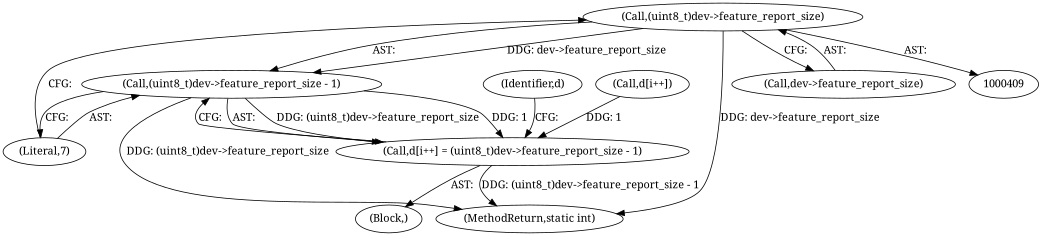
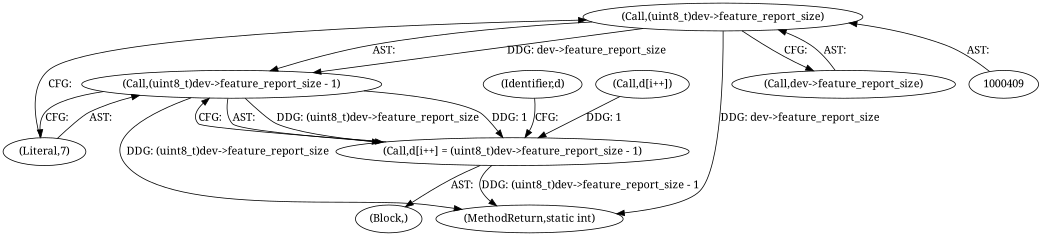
(878, 49) -> (927, 39)
